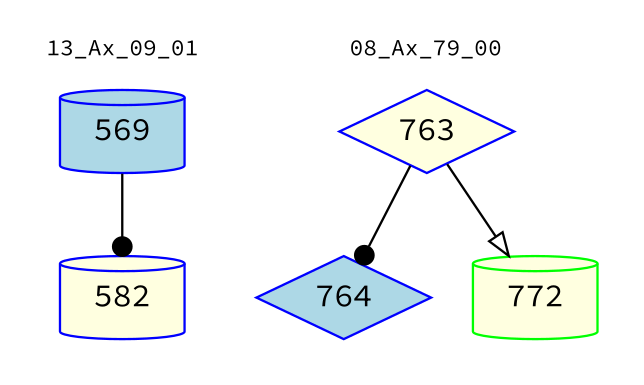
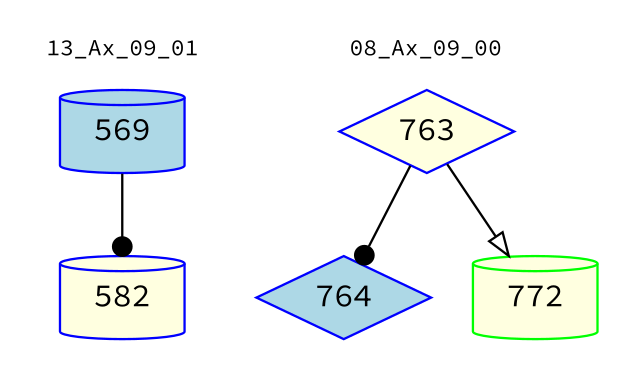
(427, 50) -> (427, 50)
